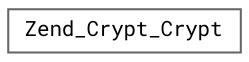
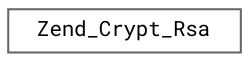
(125, 31) -> (125, 31)
